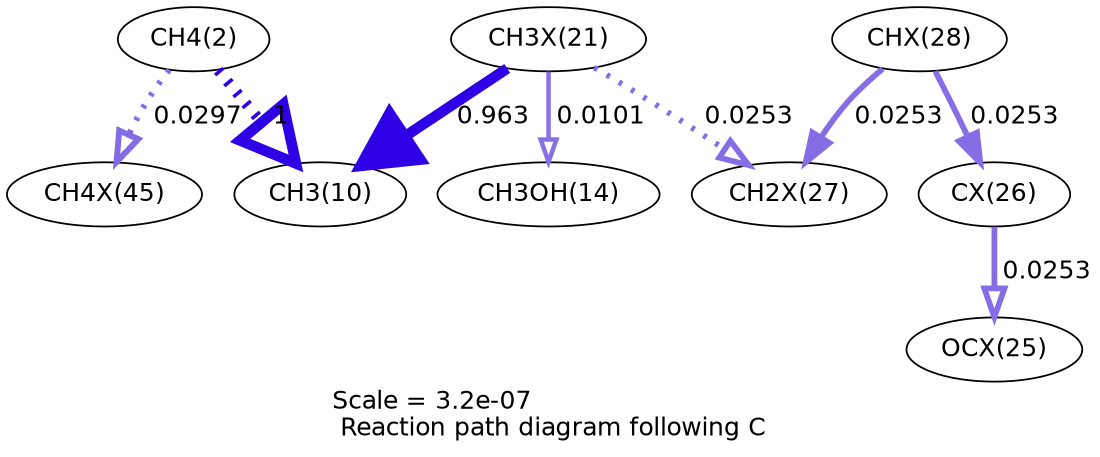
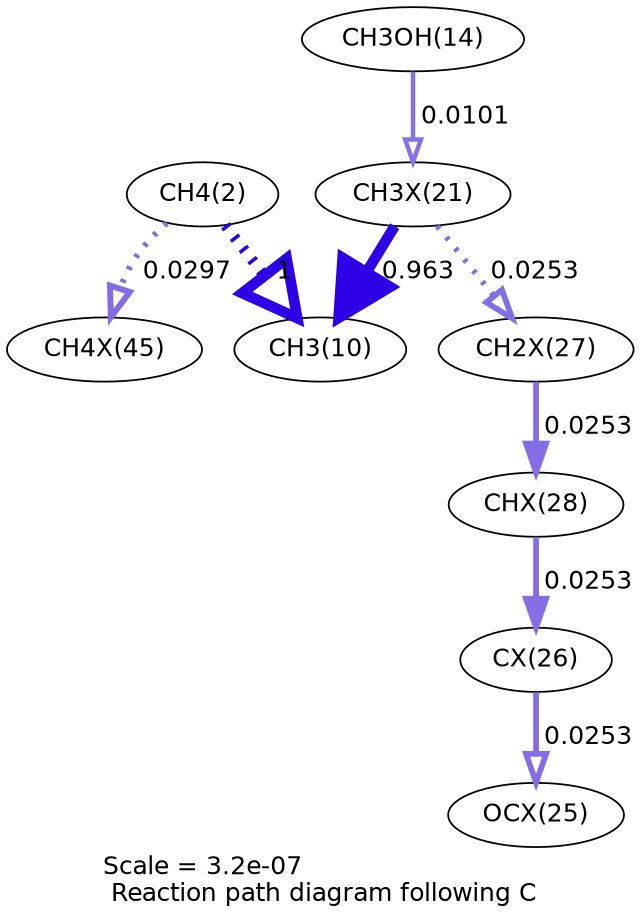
(849, 101) -> (536, 413)
(549, 105) -> (413, 105)
